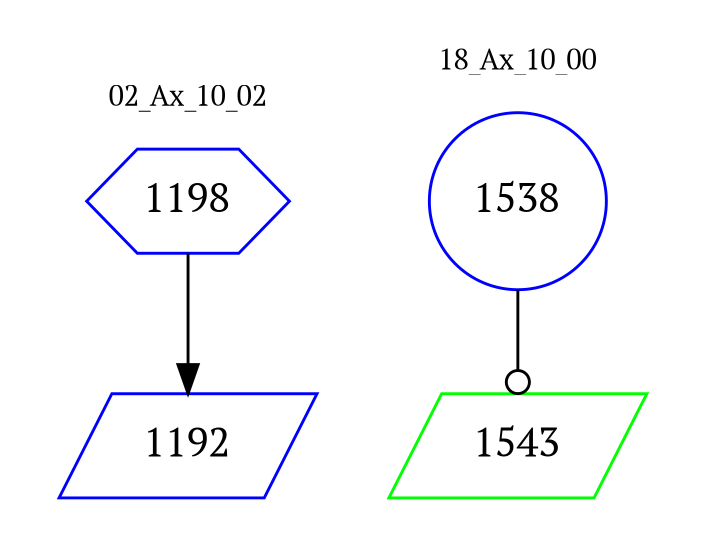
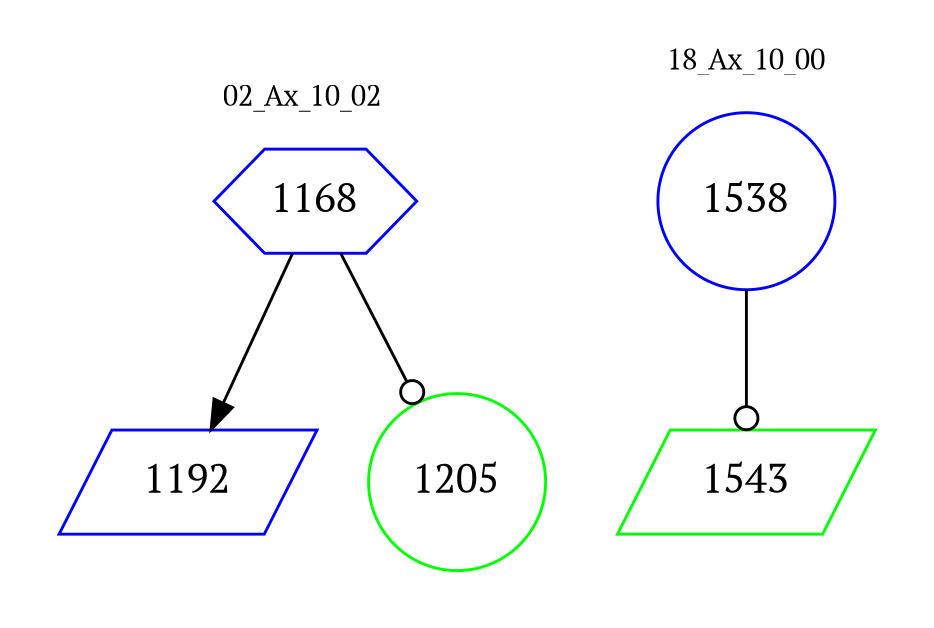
(188, 201) -> (315, 201)
none -> (457, 482)
